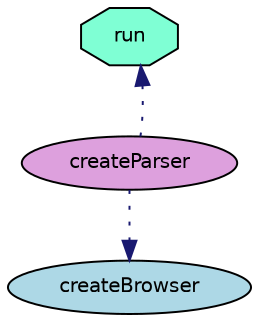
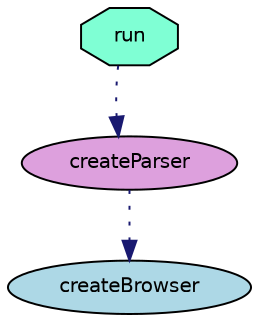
(143, 111) -> (116, 91)
